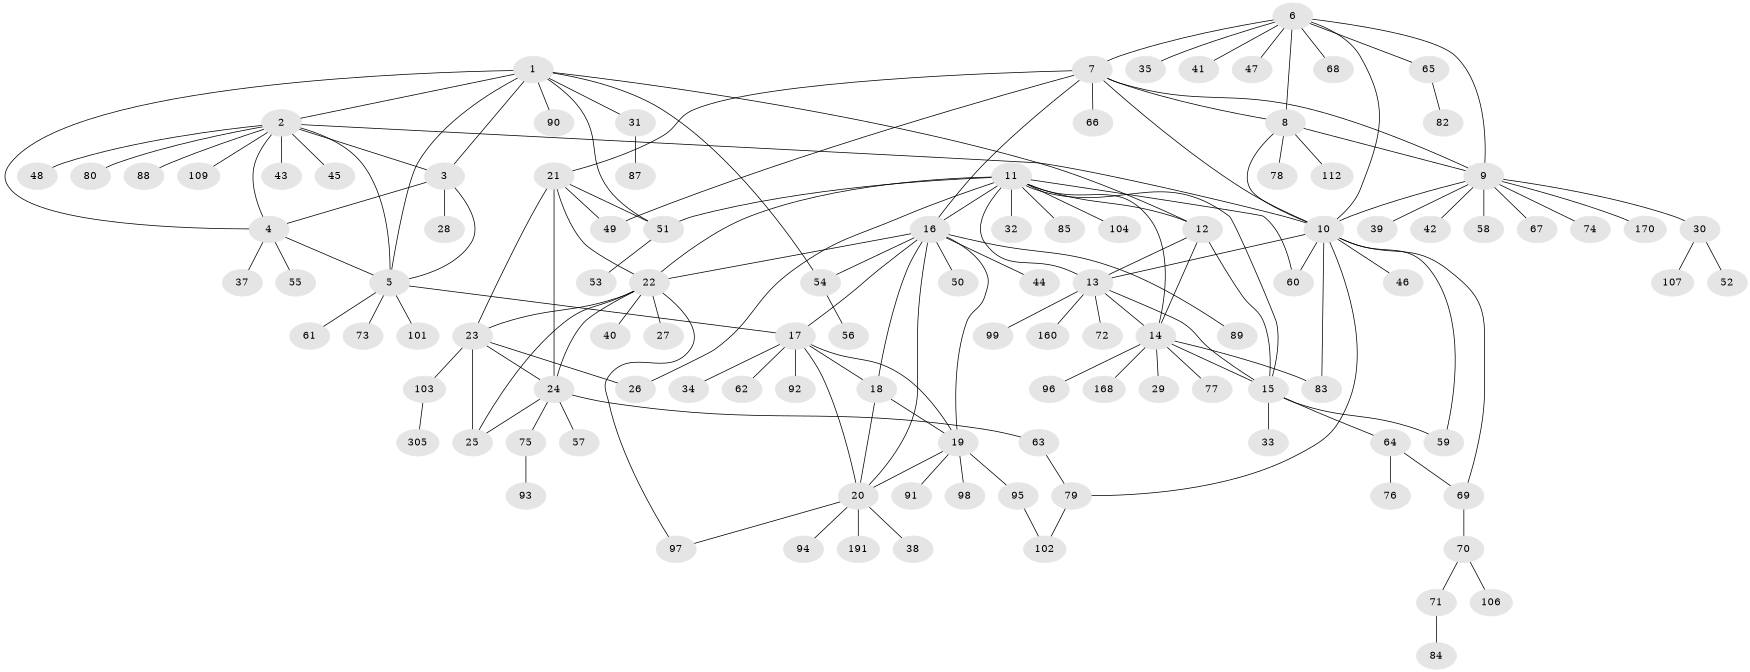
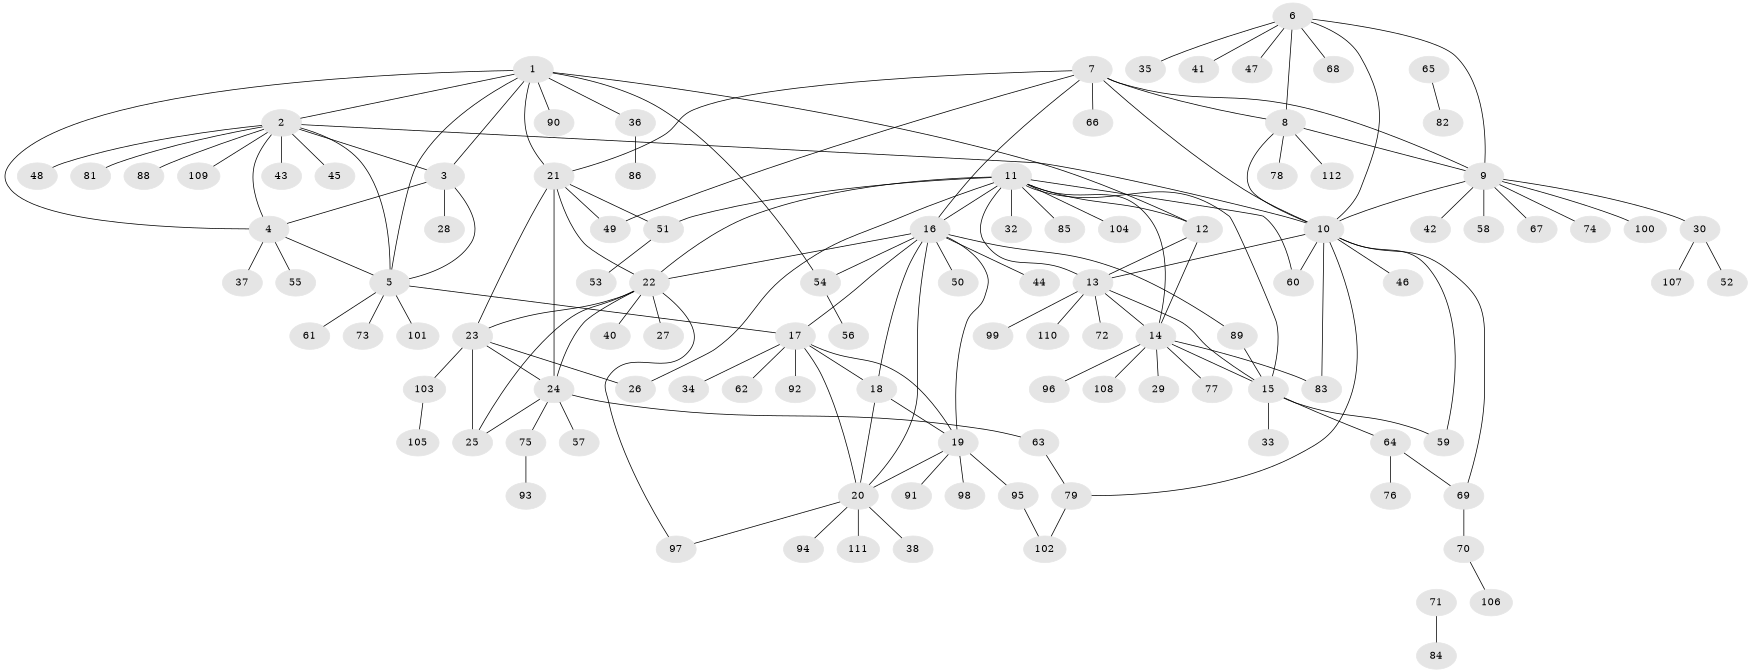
(1189, 36) -> none
(1361, 43) -> none
(635, 123) -> (635, 123)
(595, 152) -> (525, 126)
(91, 176) -> (91, 176)
(635, 176) -> (635, 176)
(1377, 229) -> none
(1645, 229) -> (1645, 229)
(1251, 305) -> (1256, 368)
(1048, 336) -> (1048, 336)
(1104, 389) -> (1104, 389)
(418, 443) -> (418, 443)
(858, 549) -> (858, 549)
(1450, 576) -> none
